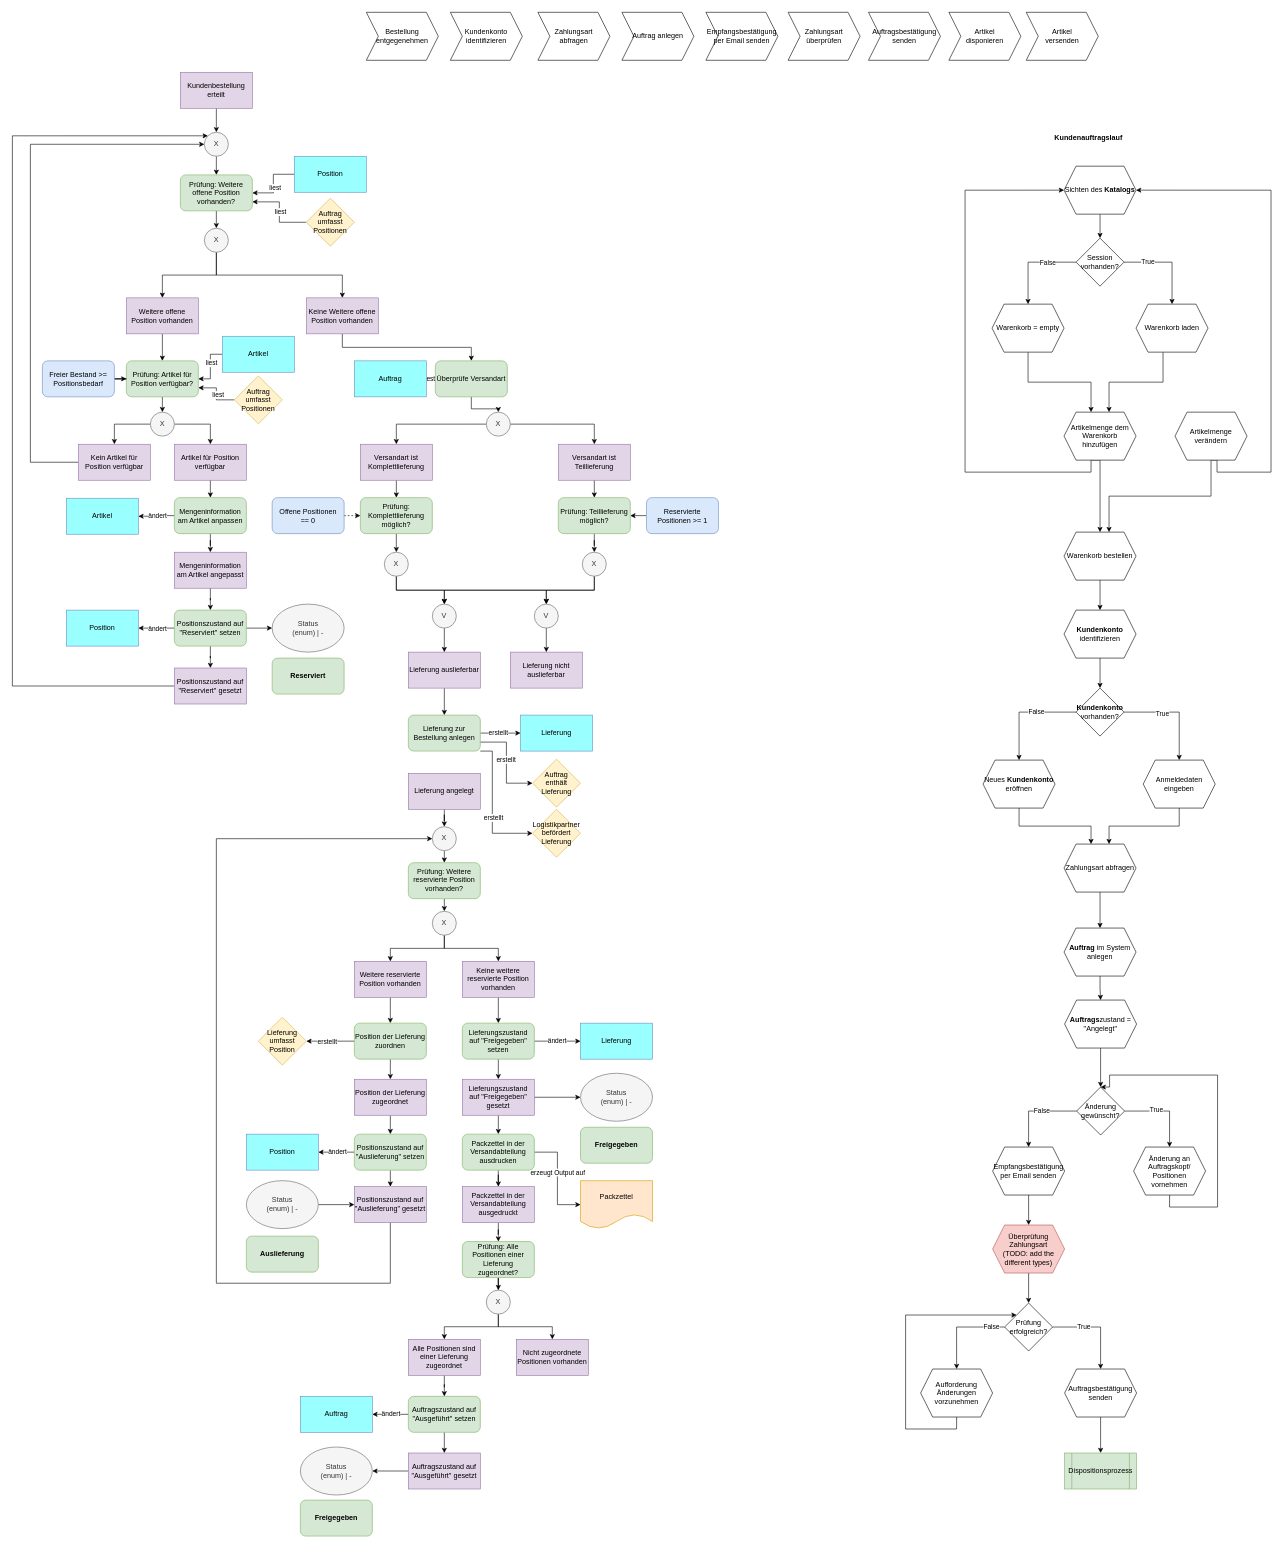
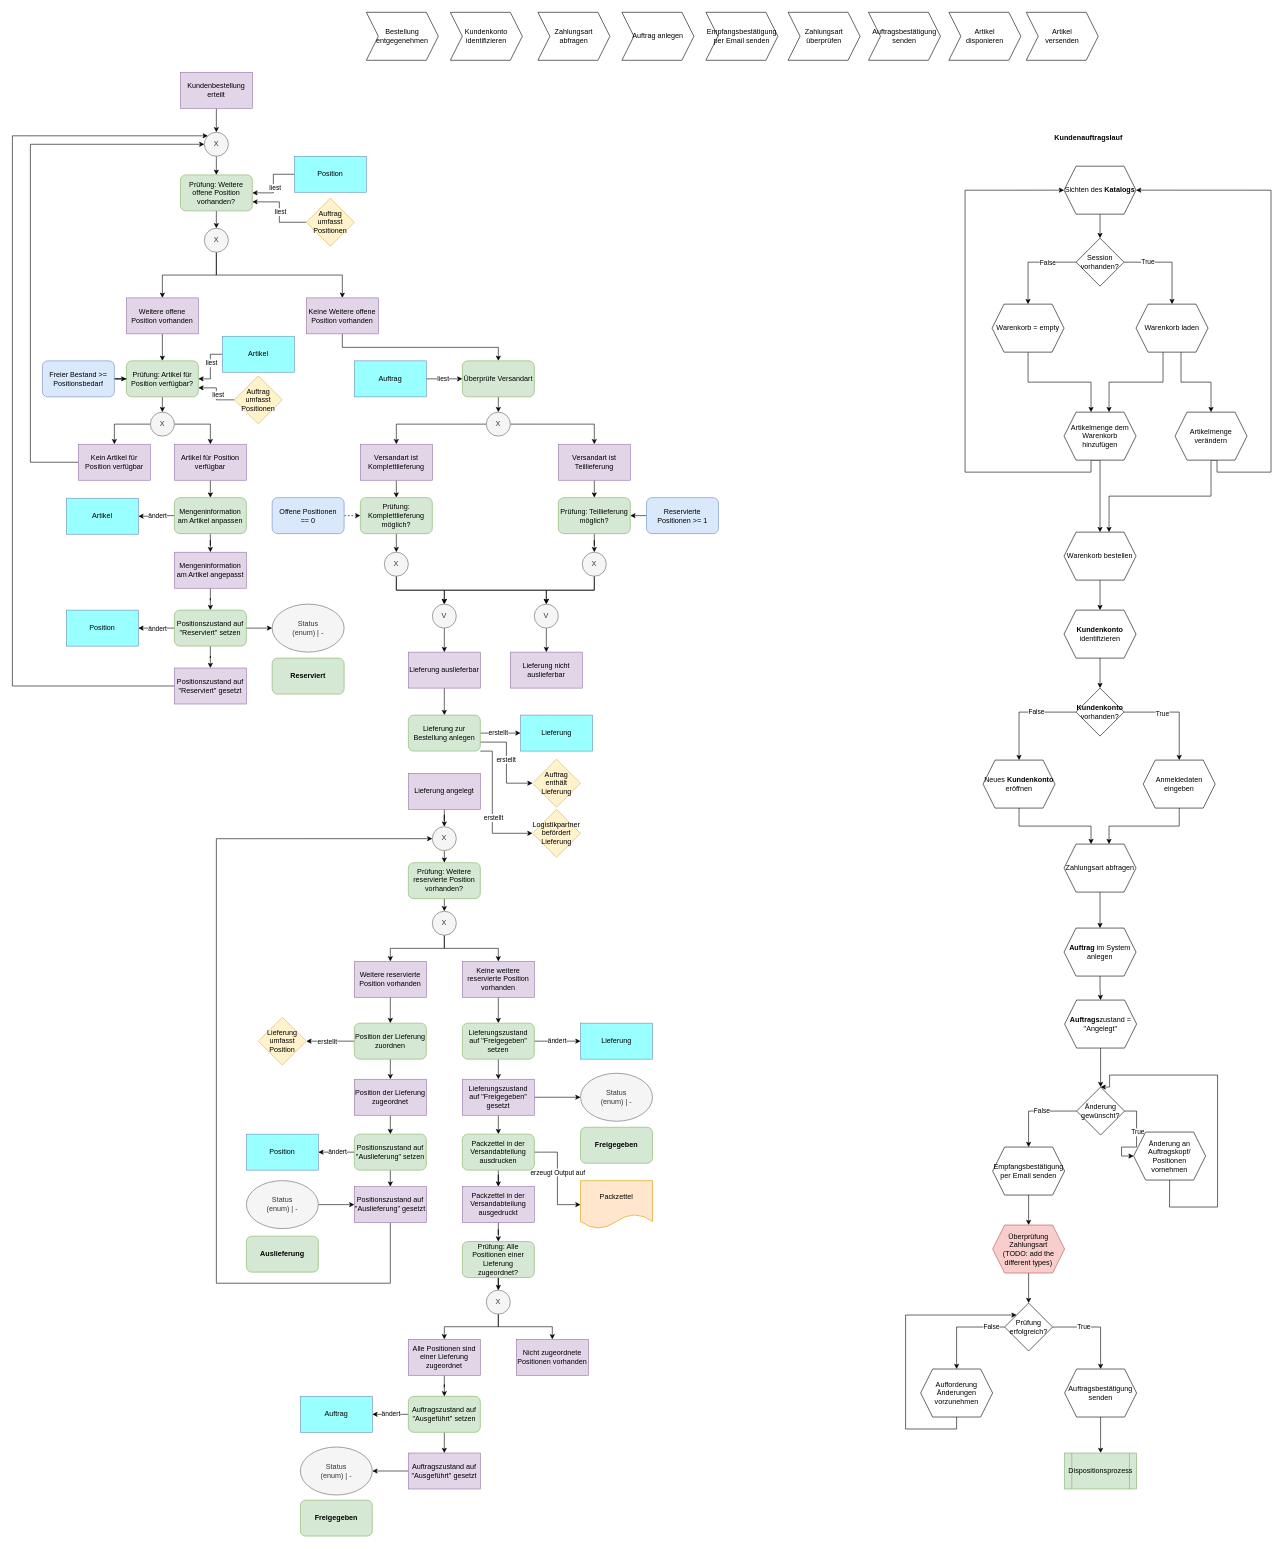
(471, 379) -> (498, 379)
none -> (1210, 382)
(1170, 1171) -> (1170, 1156)
